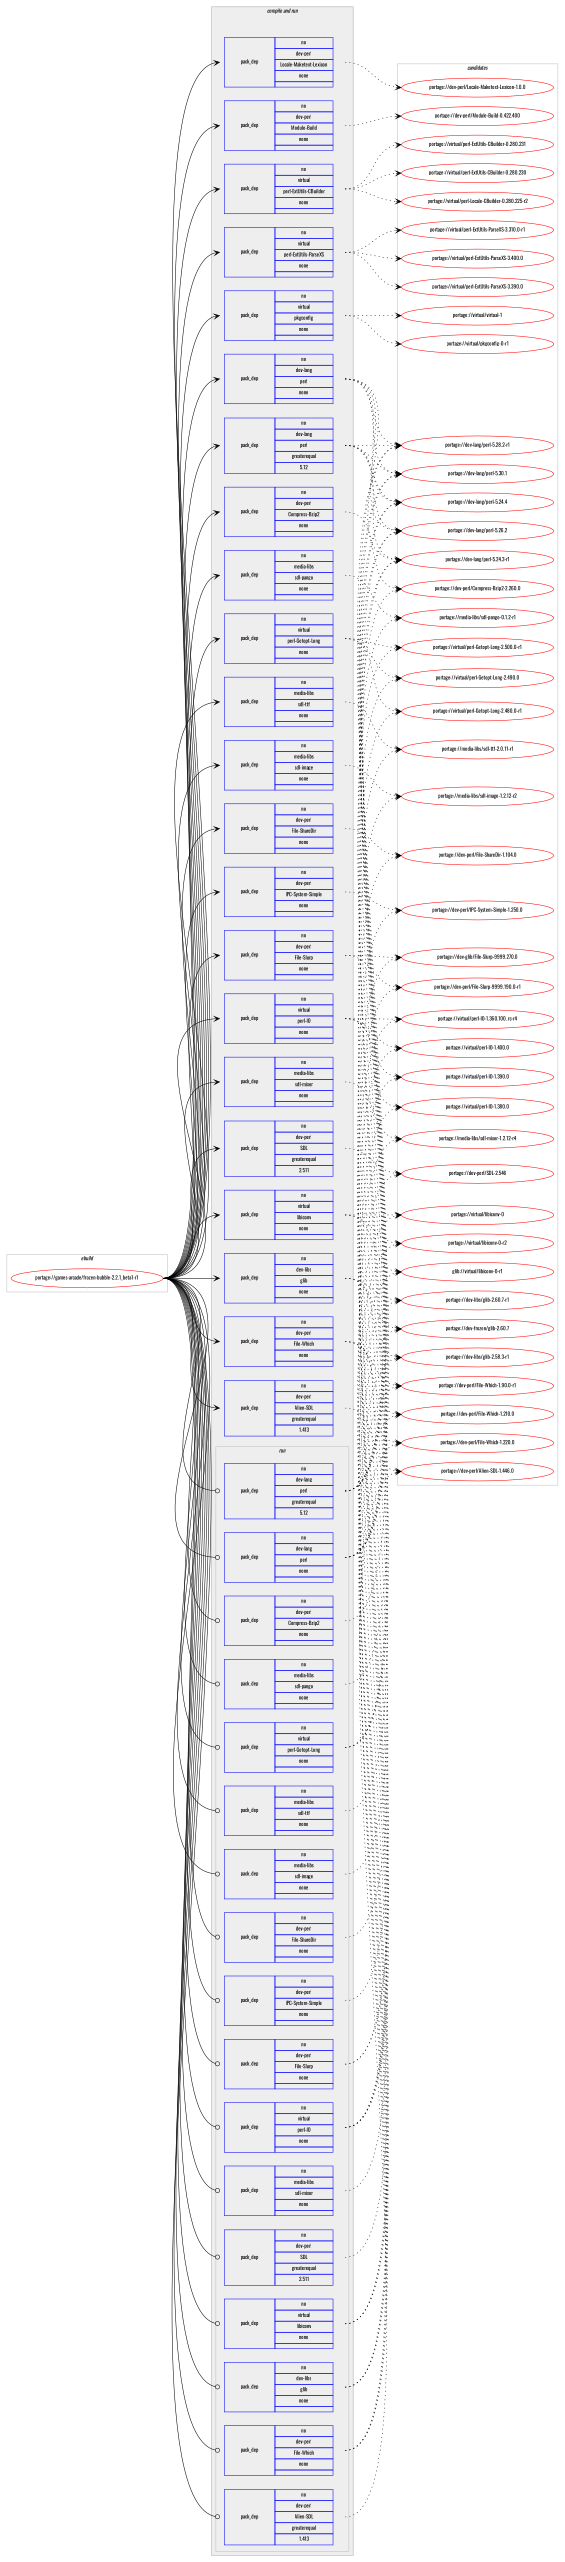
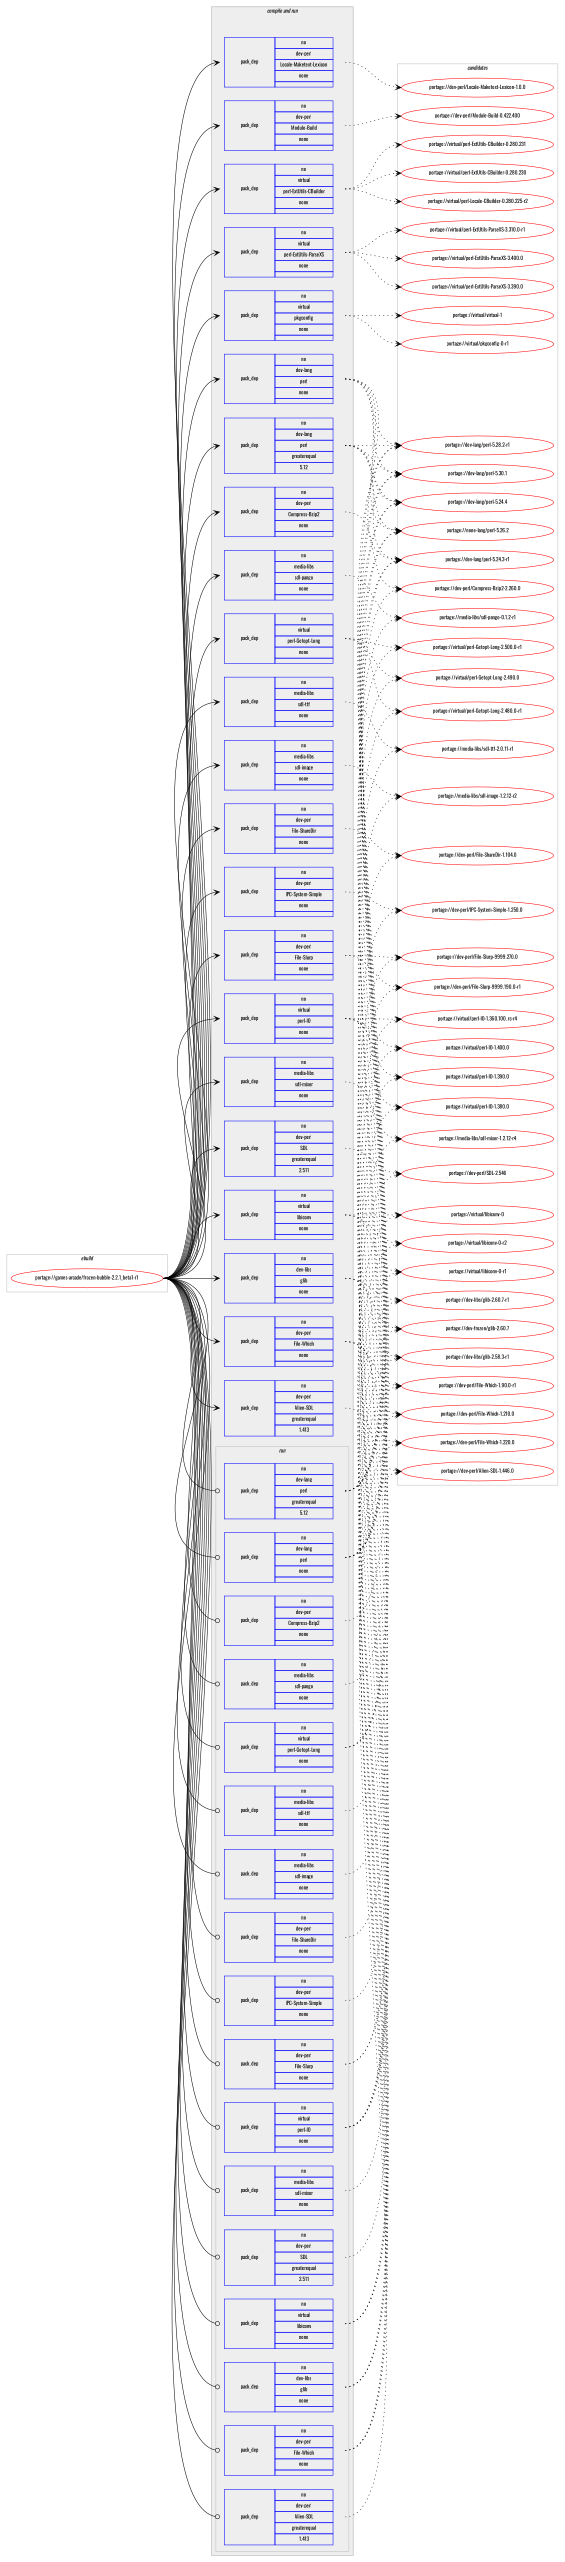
(478, 531) -> (478, 531)
(478, 957) -> (478, 957)
(478, 1272) -> (478, 1272)
